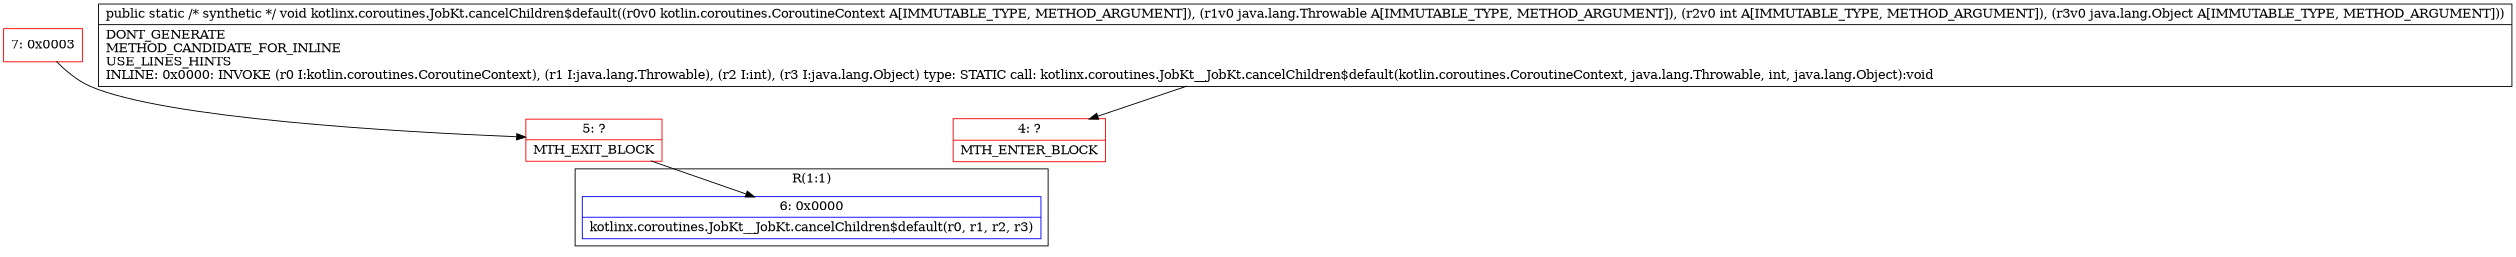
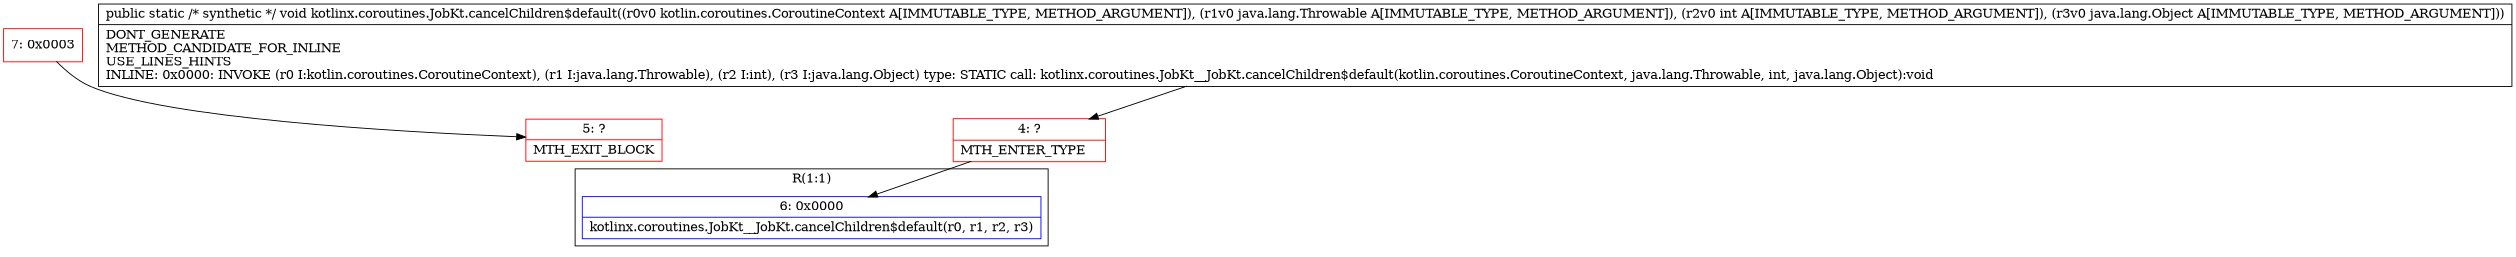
(1029, 150) -> (1023, 150)
(698, 177) -> (924, 178)
